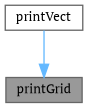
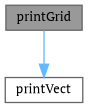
(44, 47) -> (44, 47)
